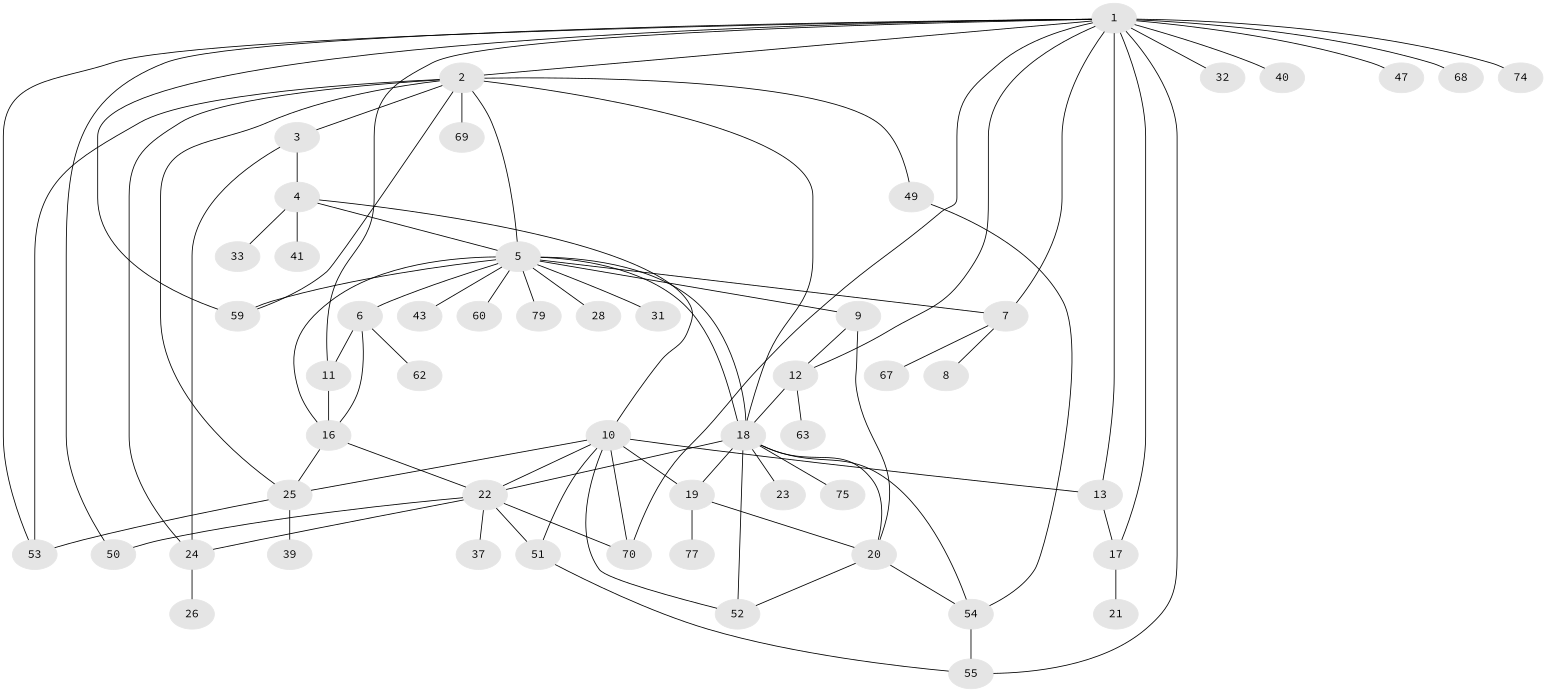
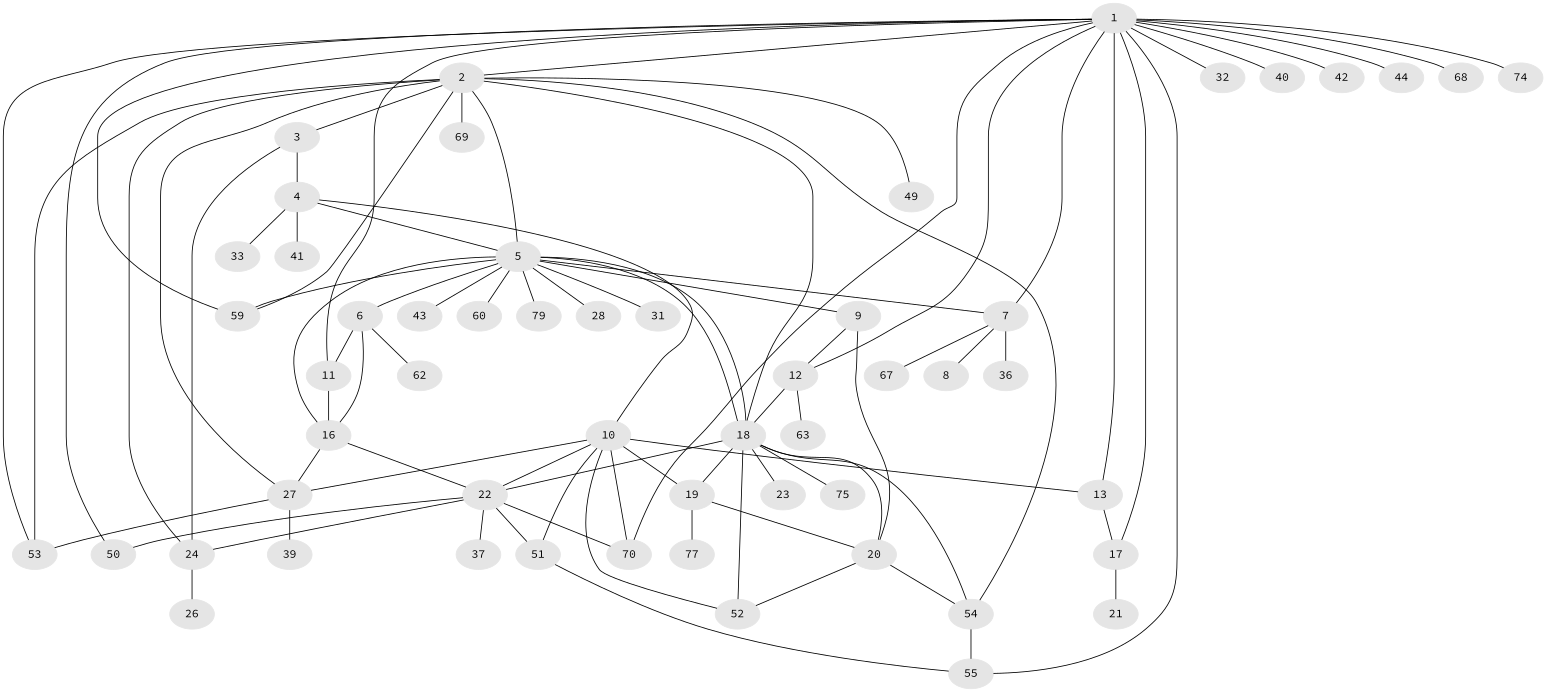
none -> (1342, 78)
(1401, 78) -> (1401, 78)
none -> (1006, 376)
(1071, 383) -> (911, 227)
(290, 495) -> (290, 495)
